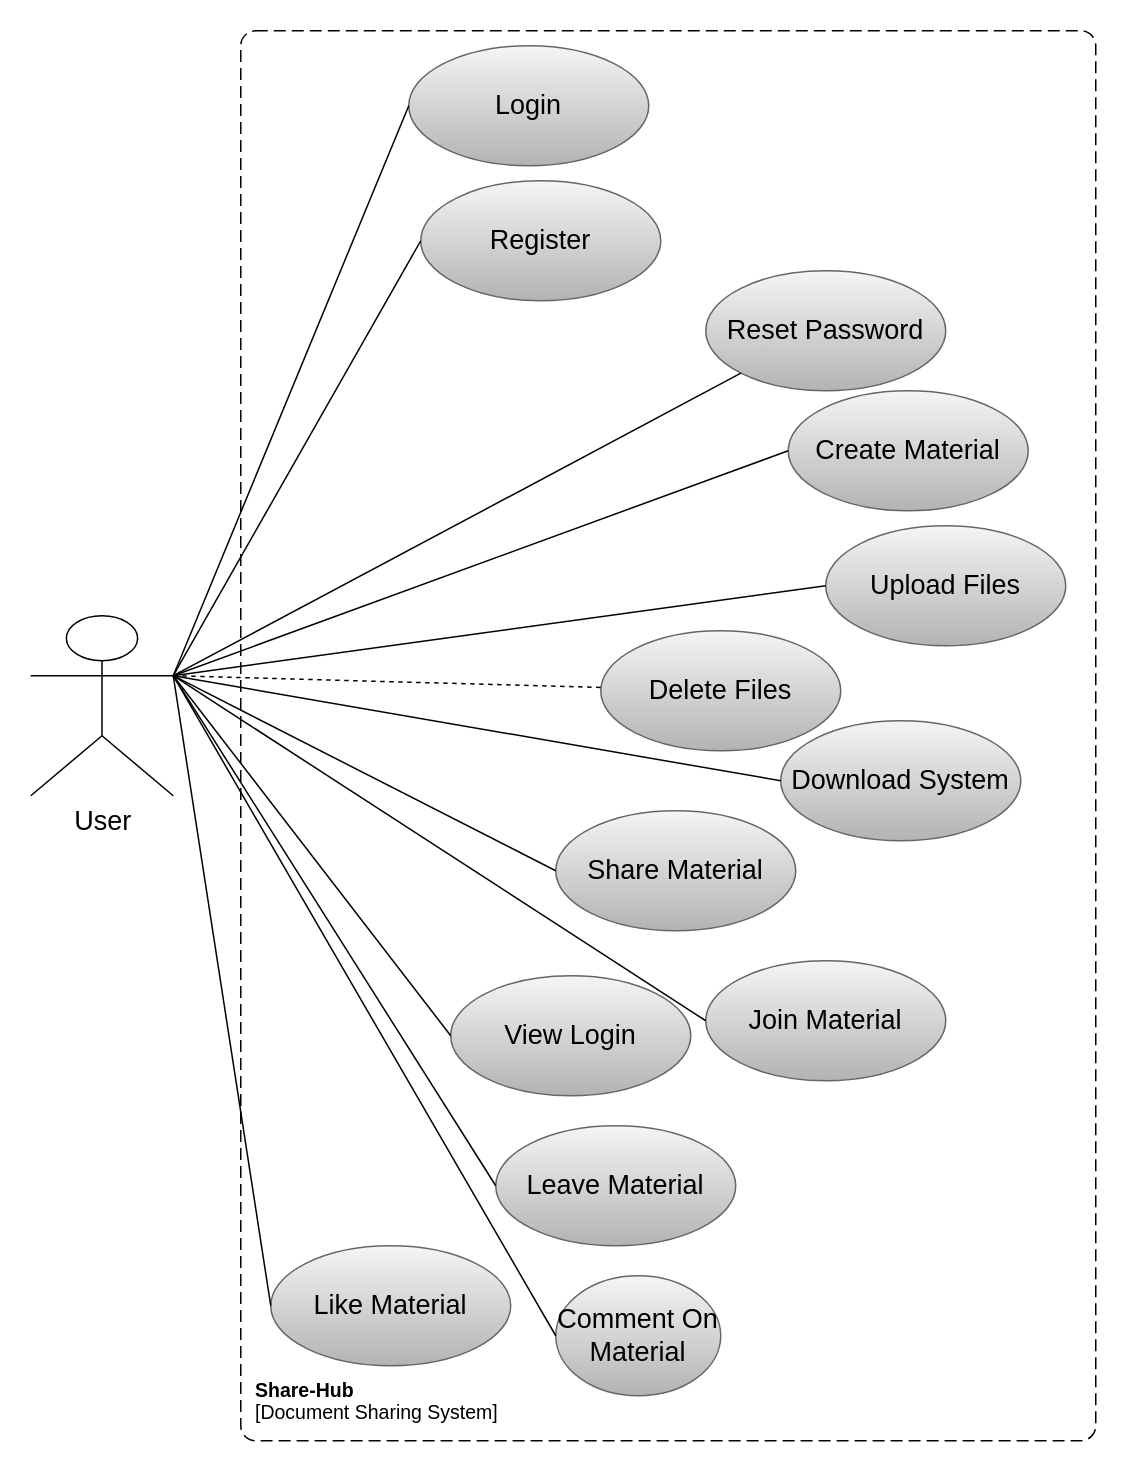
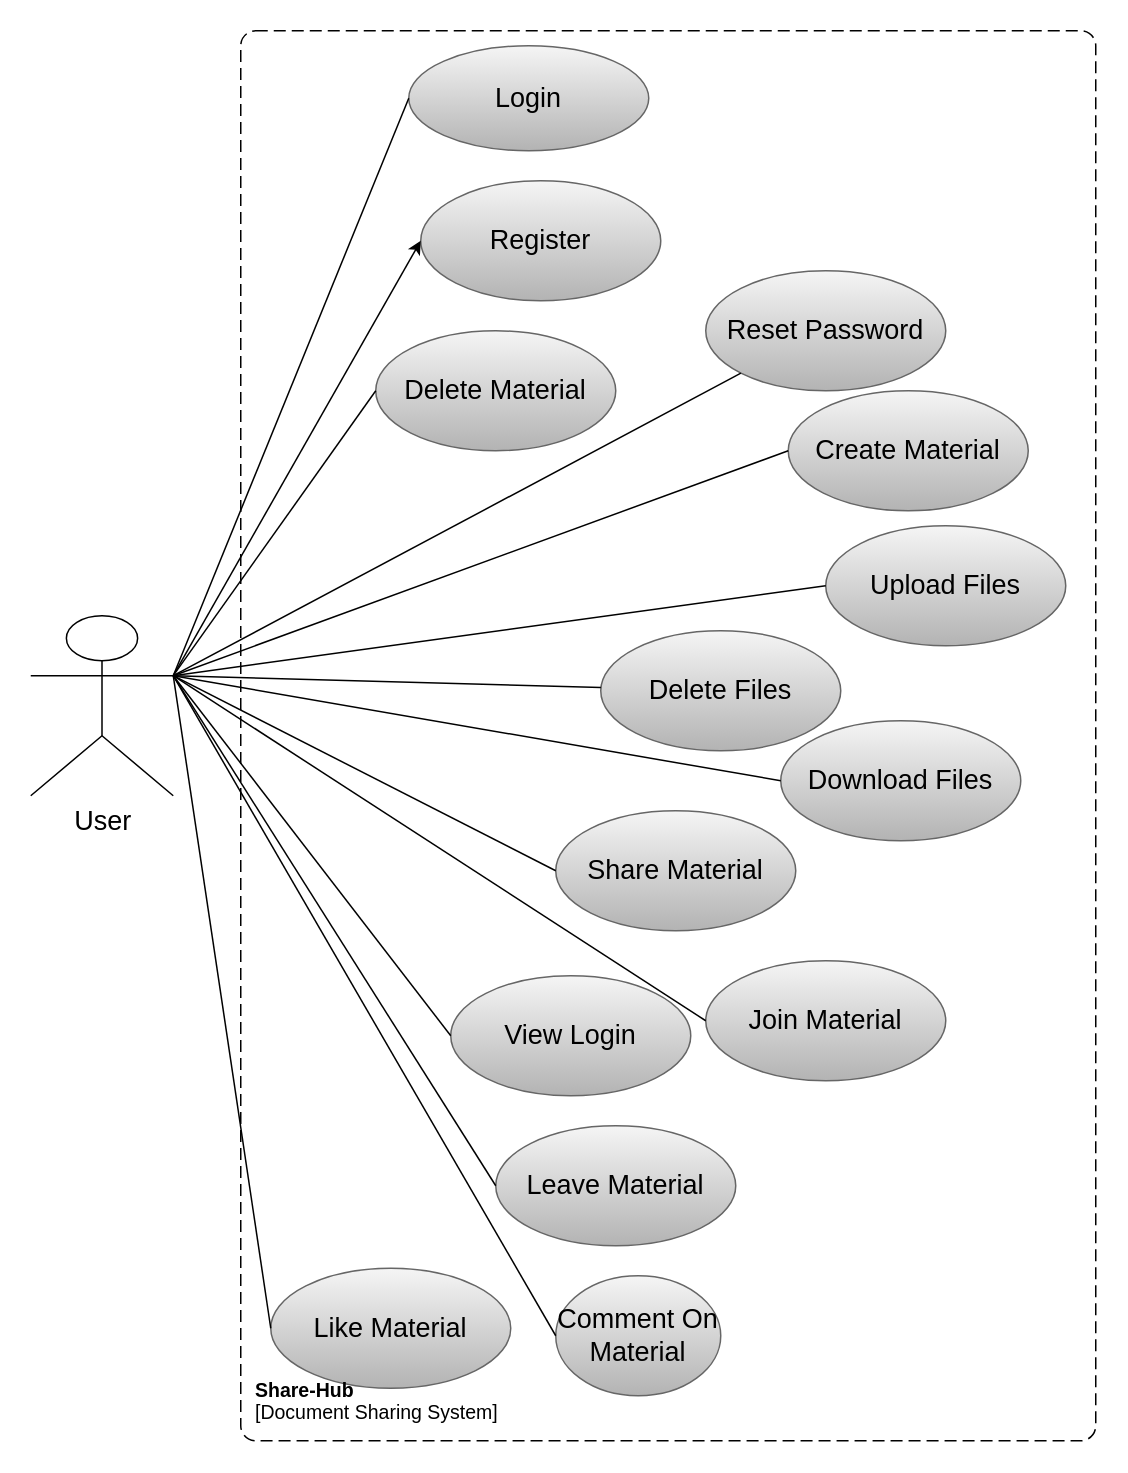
(529, 106) -> (529, 98)
(417, 247) -> (415, 251)
none -> (496, 391)
none -> (278, 529)
(392, 682) -> (392, 682)
(901, 781) -> (901, 781)
(391, 1306) -> (391, 1328)
